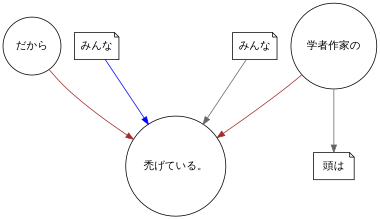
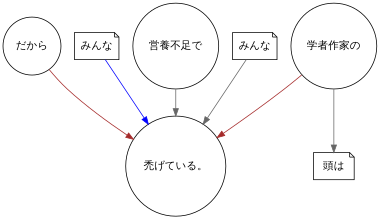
none -> (176, 46)
